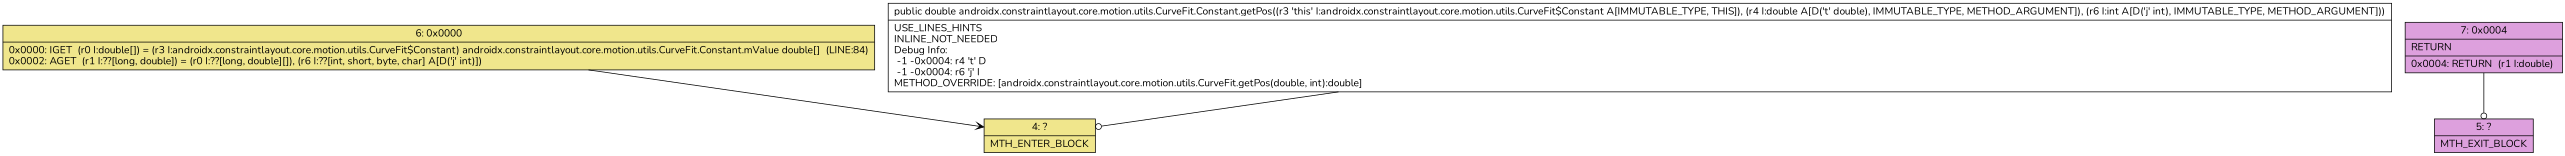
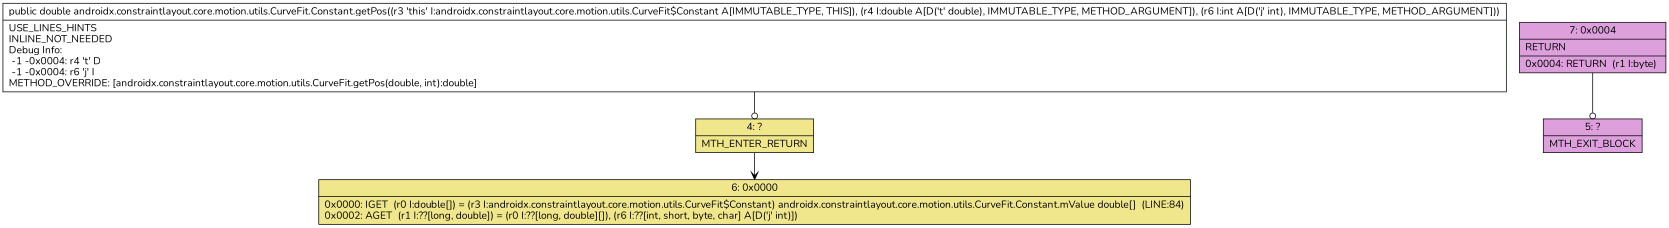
(2484, 64) -> (1593, 64)
(783, 98) -> (755, 163)
(1040, 144) -> (755, 144)
